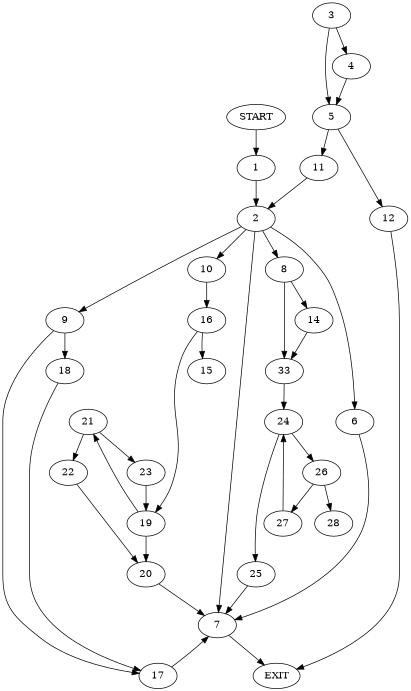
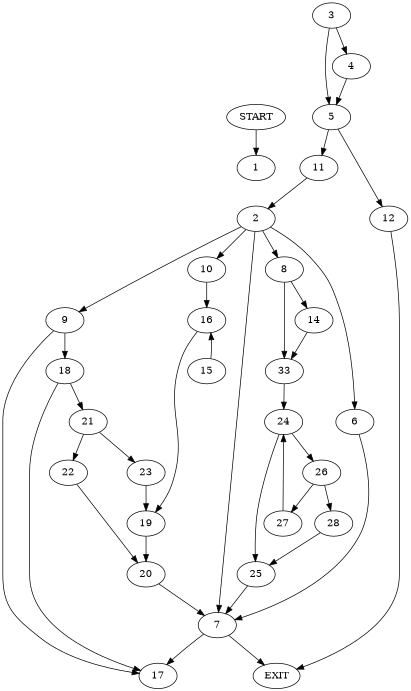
(256, 190) -> none
(202, 342) -> (211, 349)
(116, 477) -> (75, 393)
none -> (298, 547)
(188, 654) -> (188, 647)
